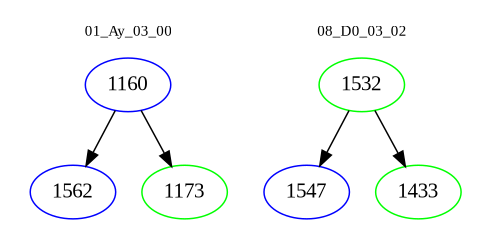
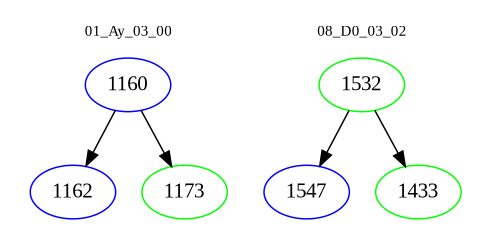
(73, 192) -> (73, 192)
